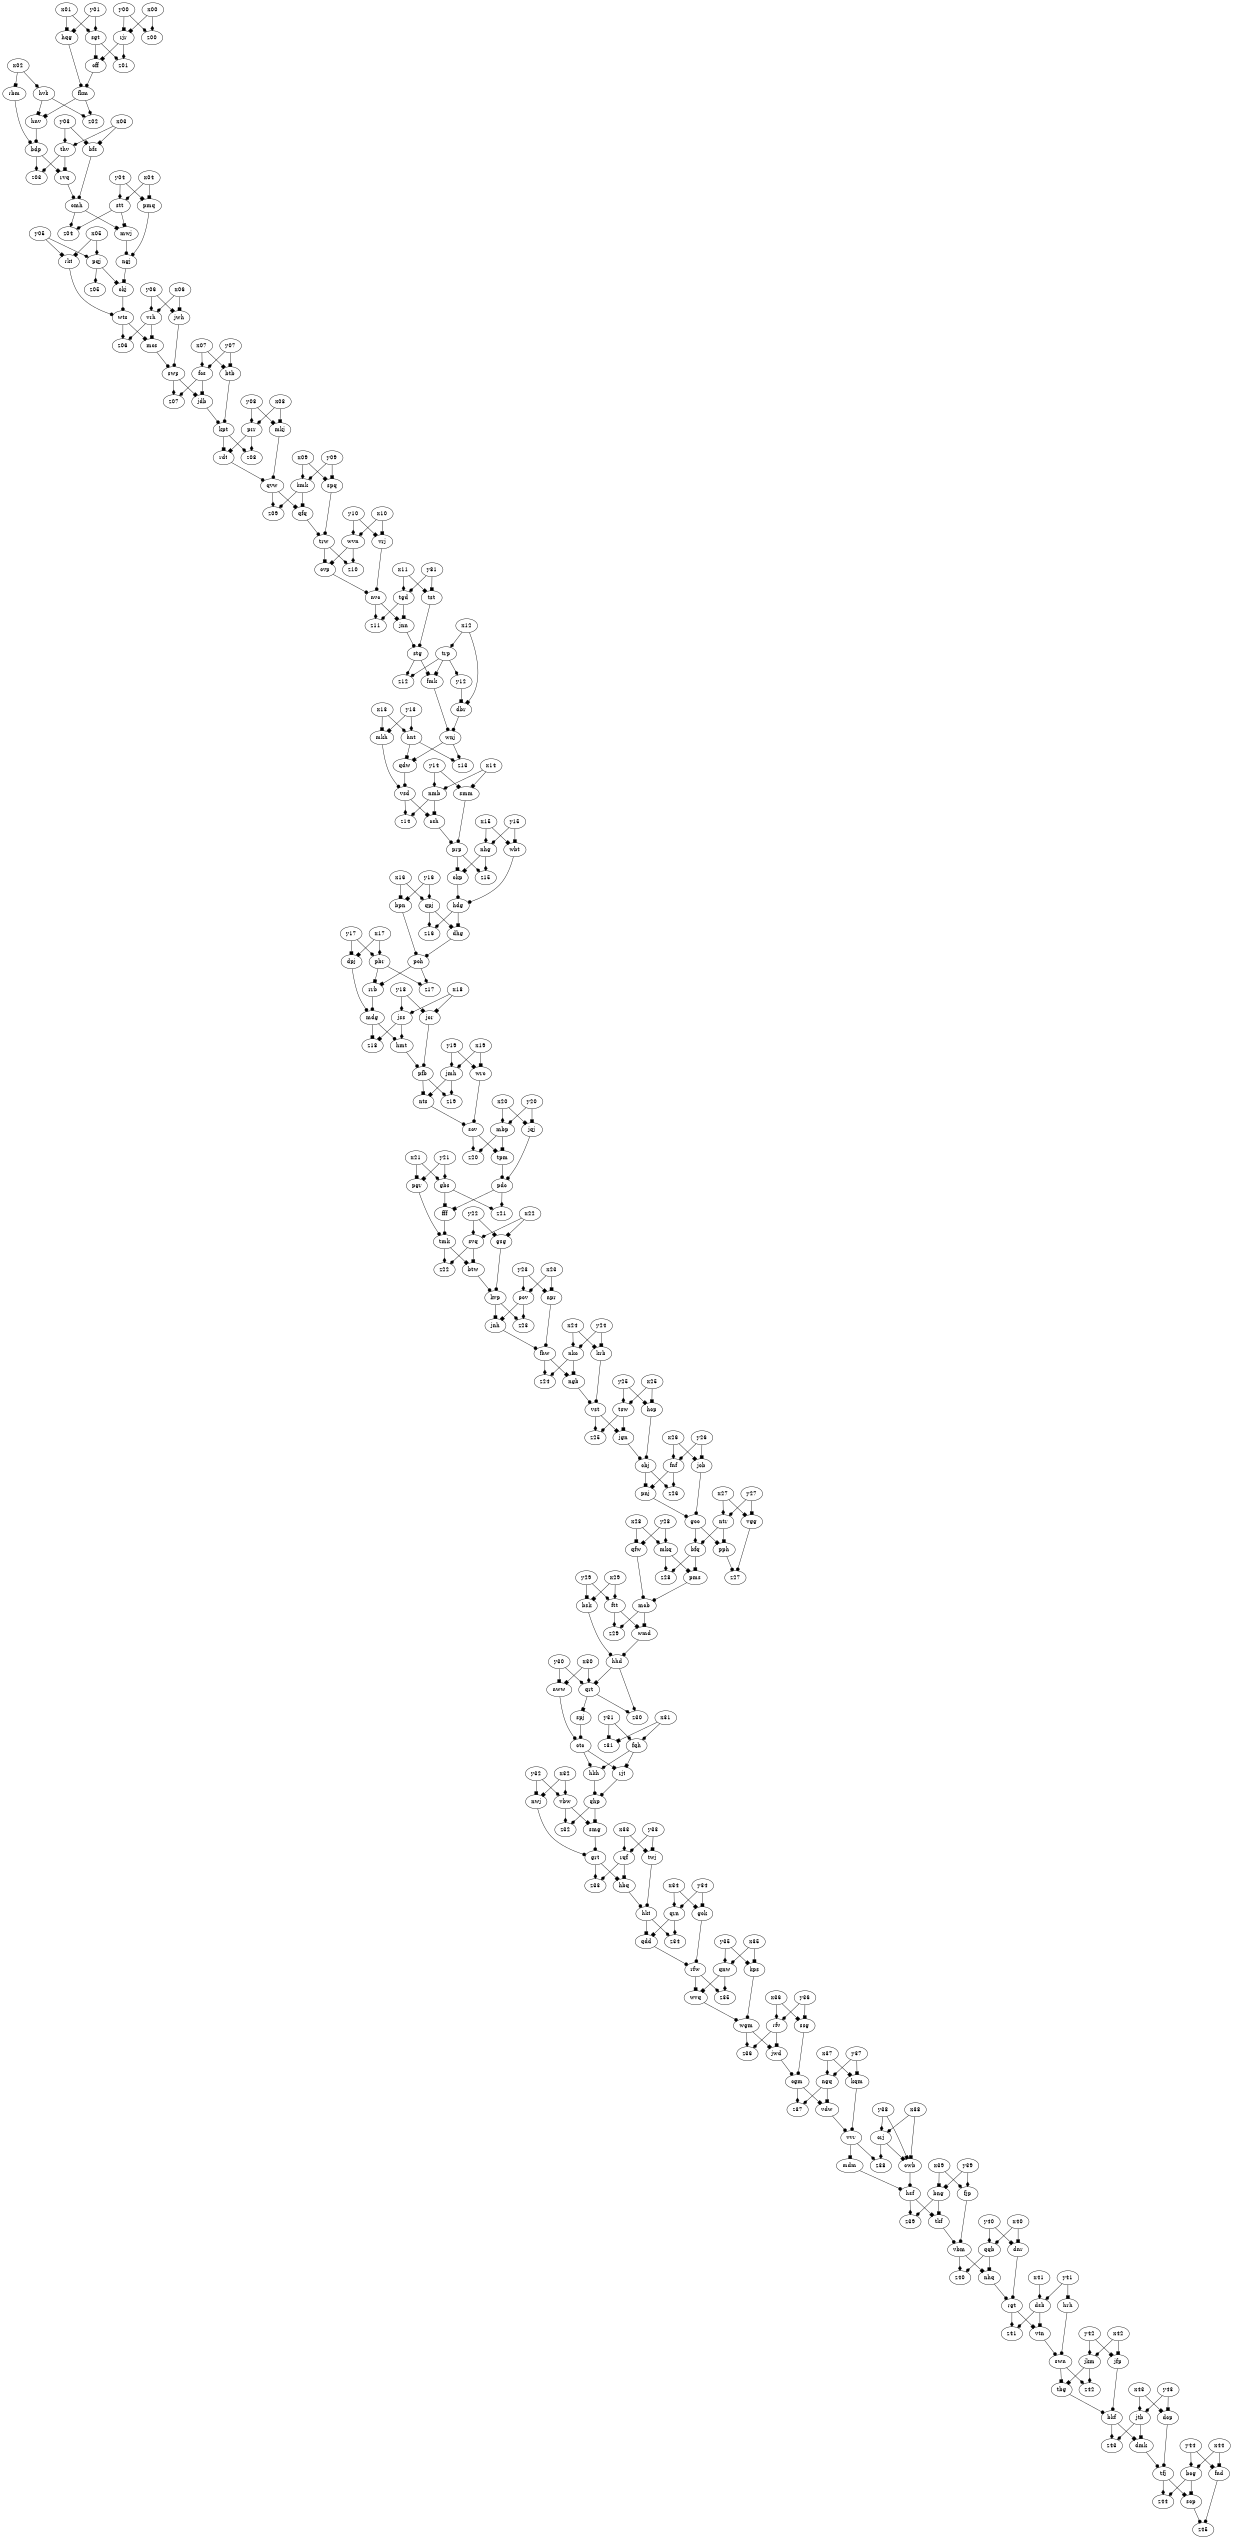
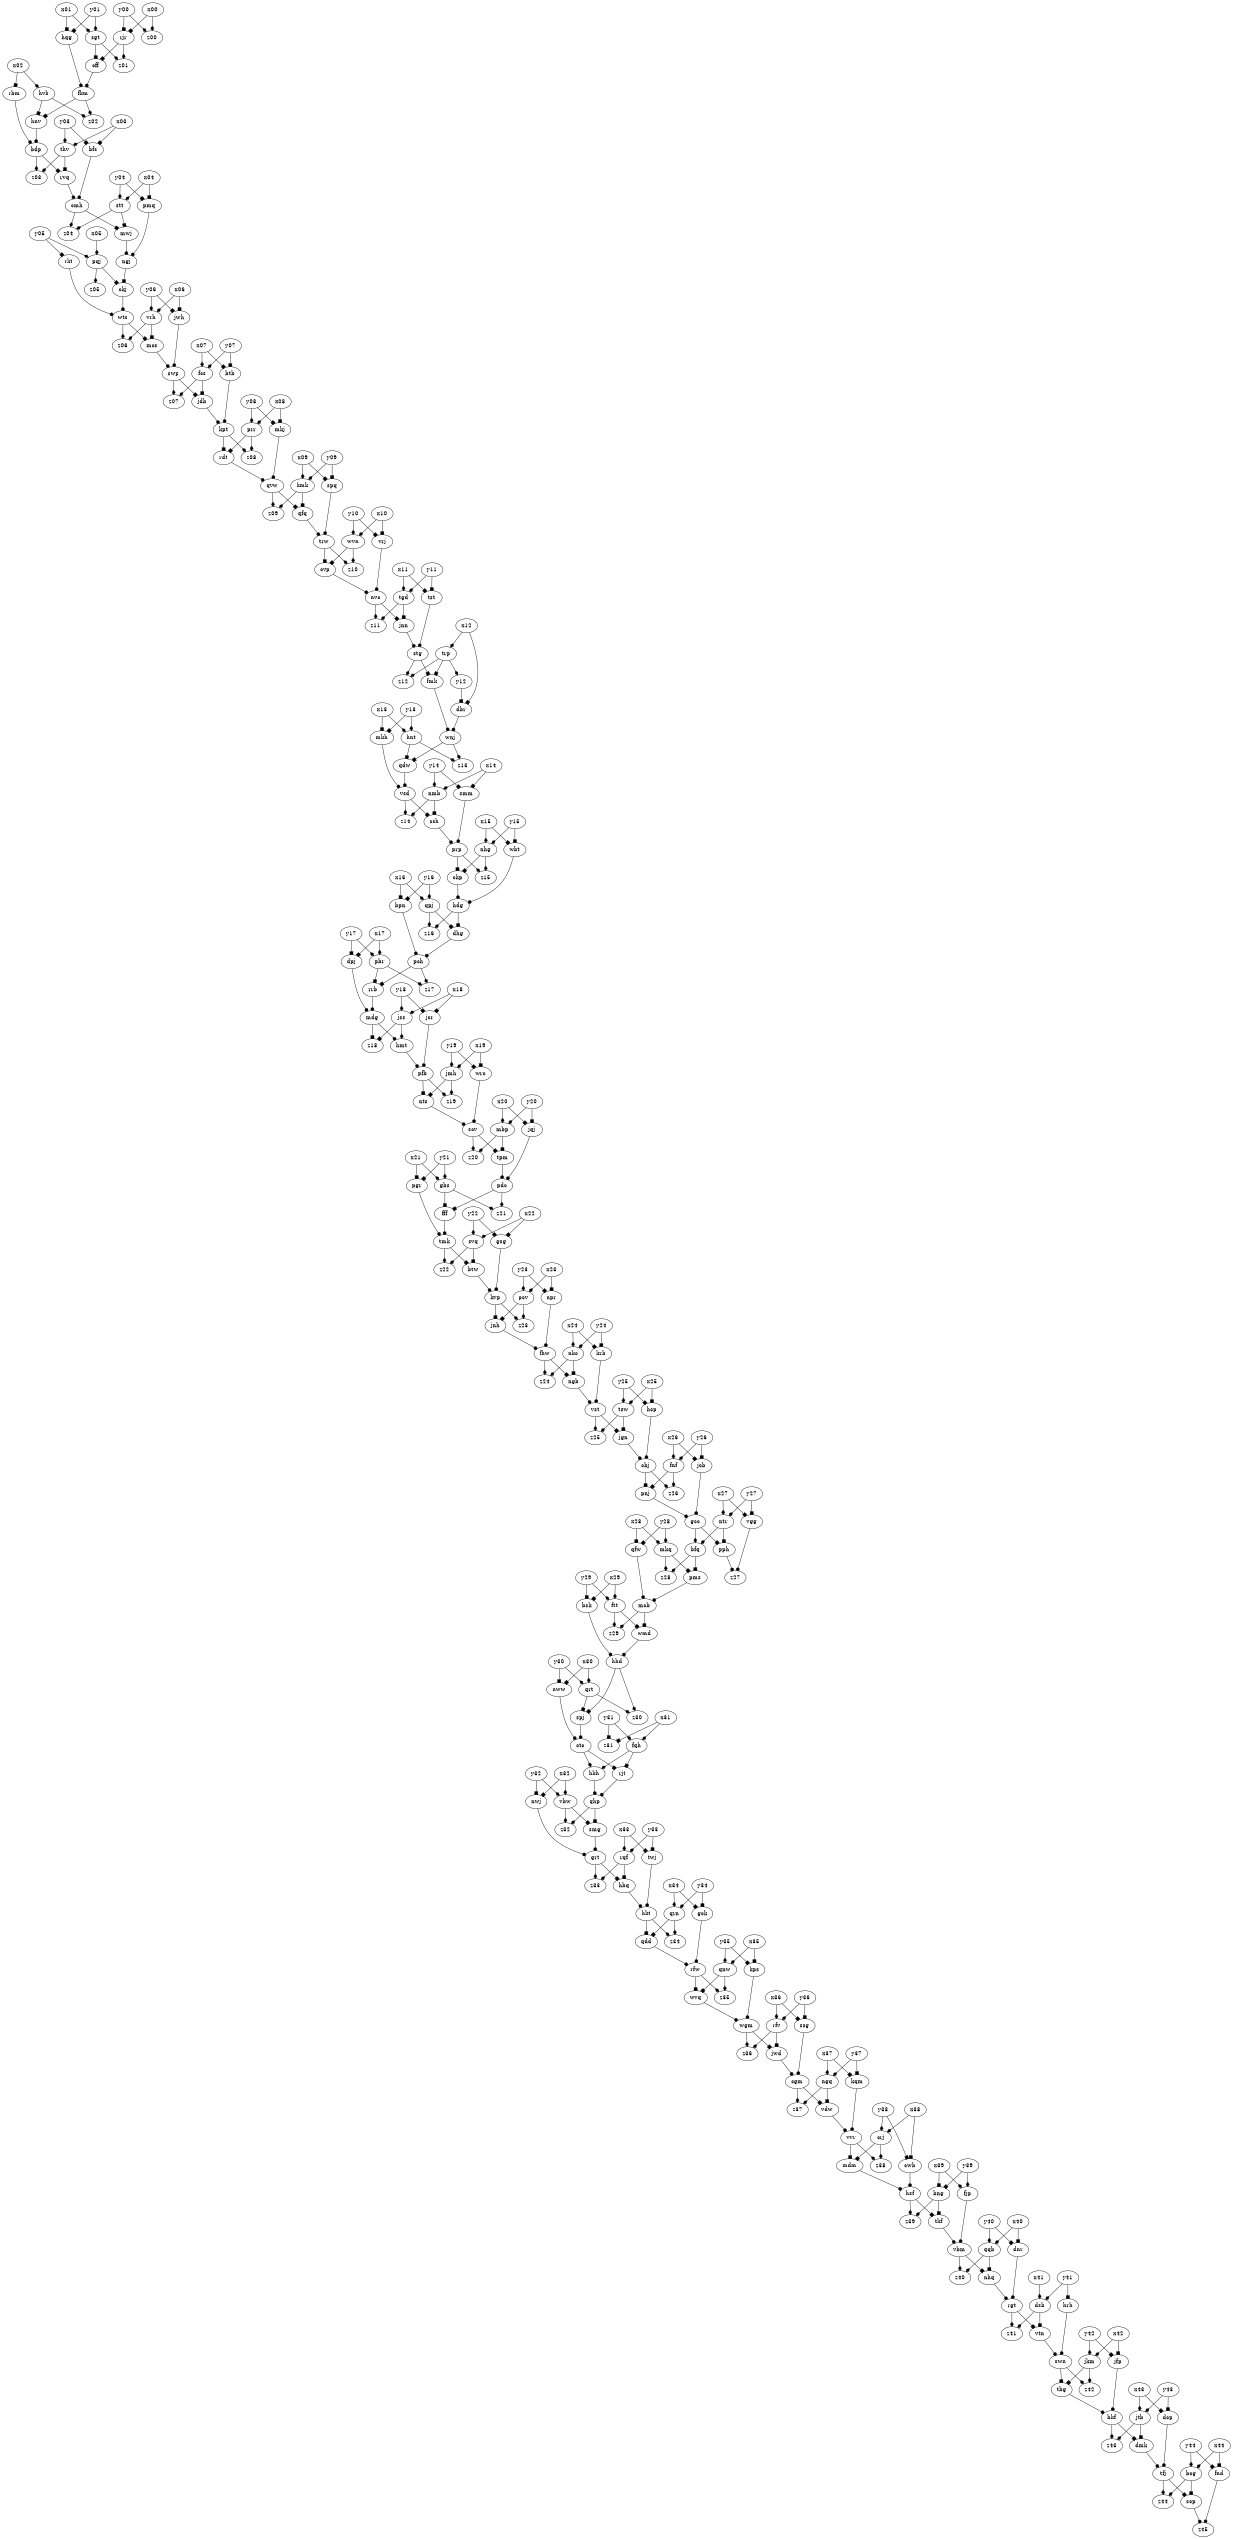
(84, 246) -> none
(432, 570) -> (432, 570)
(605, 1674) -> (606, 1691)
(894, 2150) -> (868, 2150)
